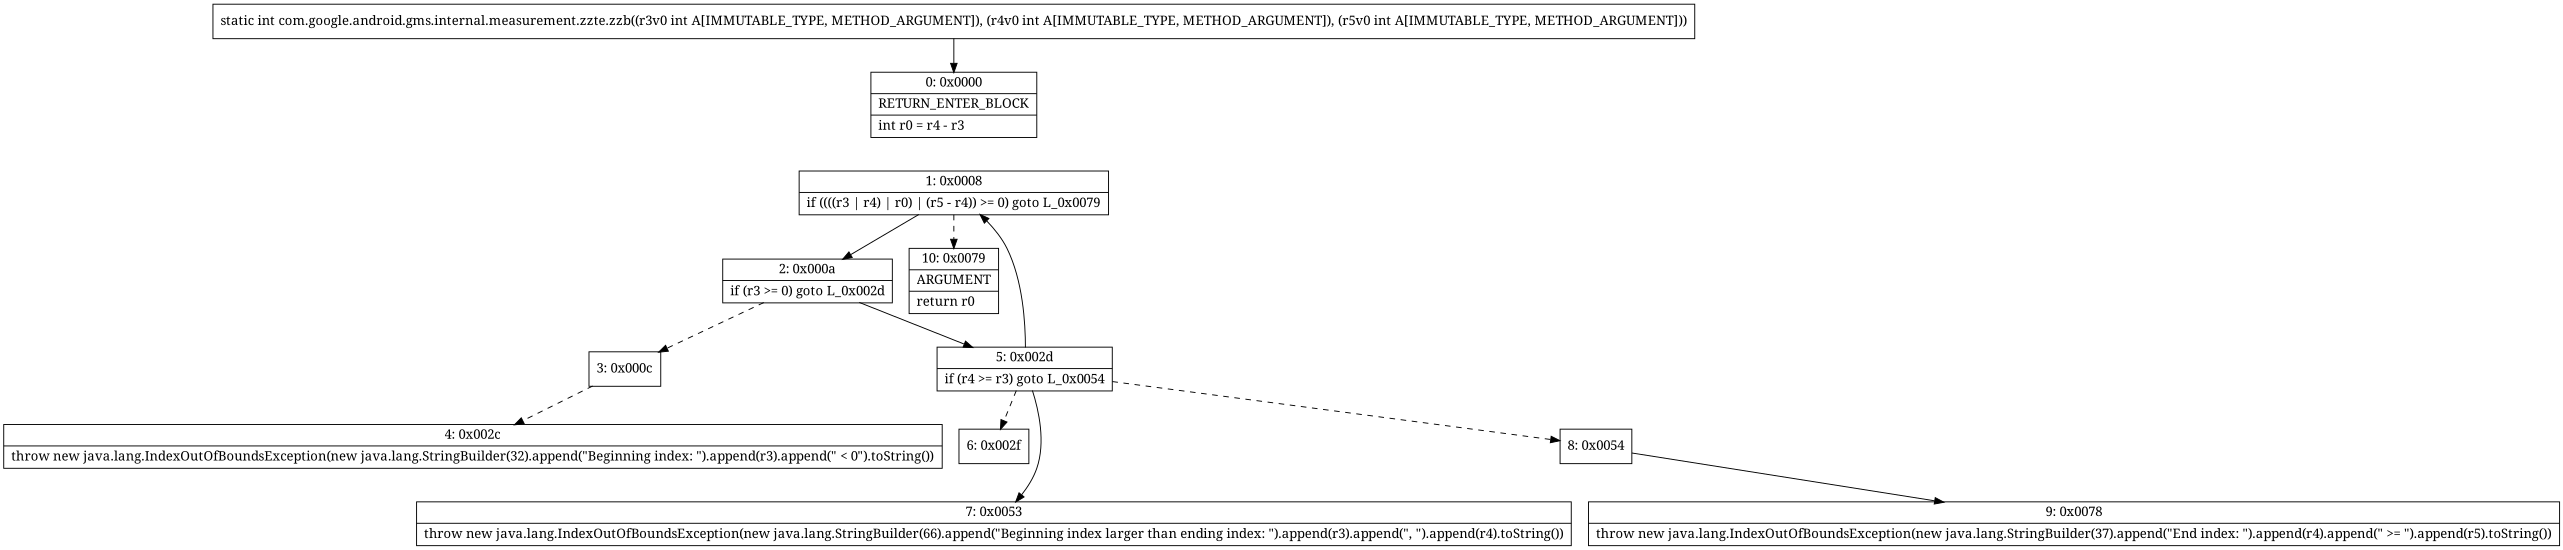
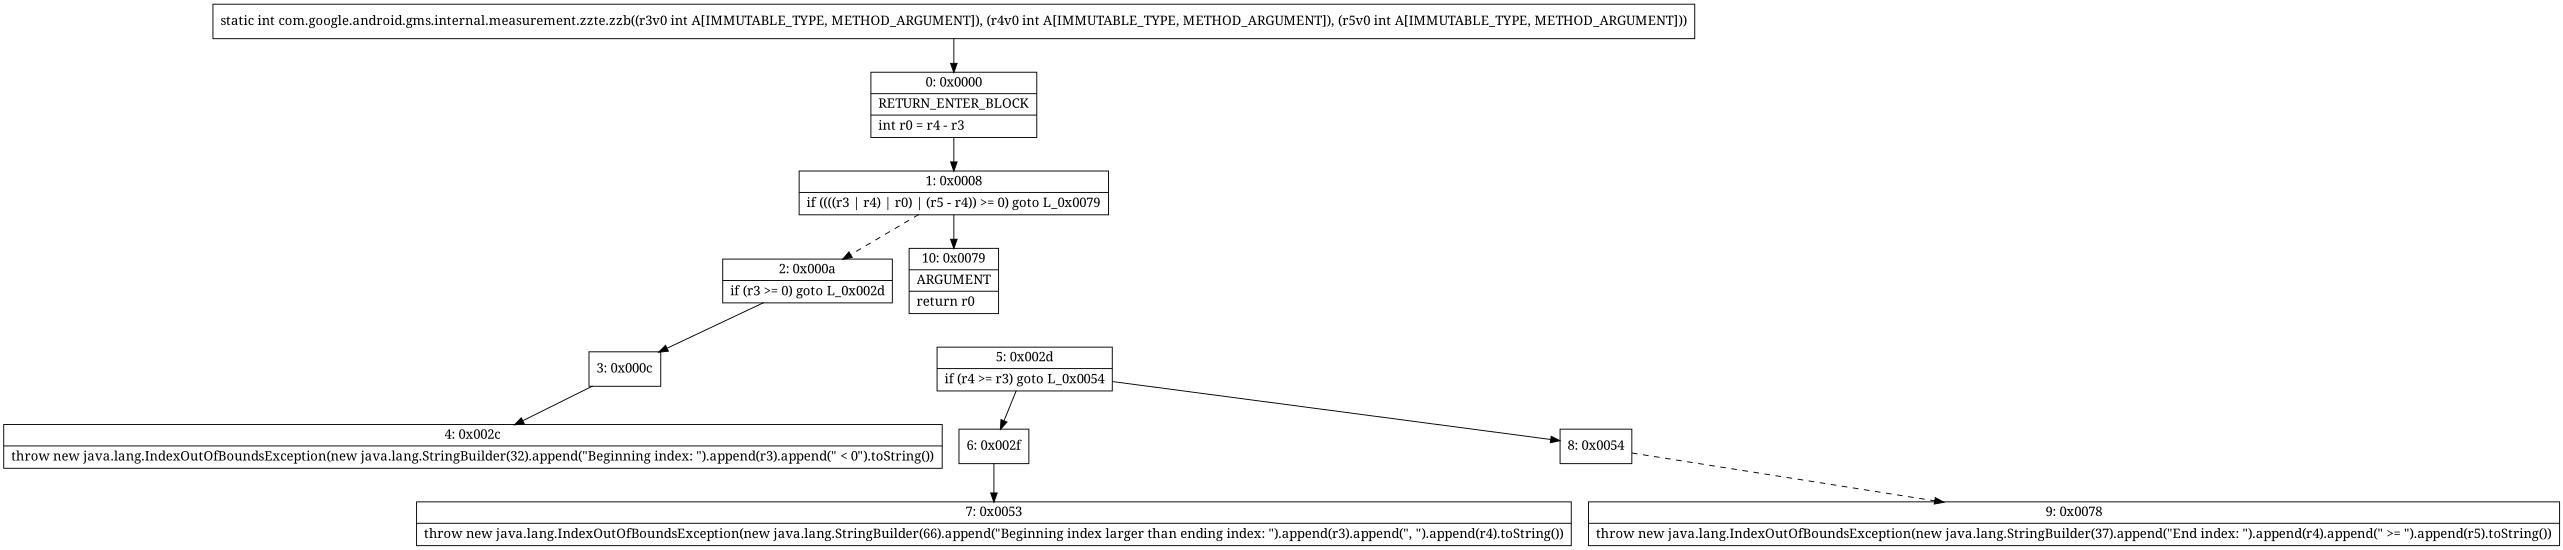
(954, 227) -> (954, 227)
(885, 235) -> (885, 235)
(1018, 280) -> (954, 150)
(912, 323) -> none
(716, 325) -> (716, 325)
(558, 403) -> (558, 403)
(1010, 406) -> (1010, 406)
(1332, 411) -> (1332, 411)
(1041, 444) -> (994, 478)
(1783, 477) -> (1783, 477)
